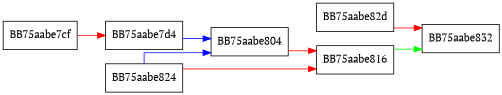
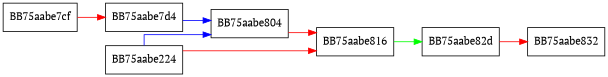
(404, 49) -> (404, 42)
(144, 78) -> (144, 60)
